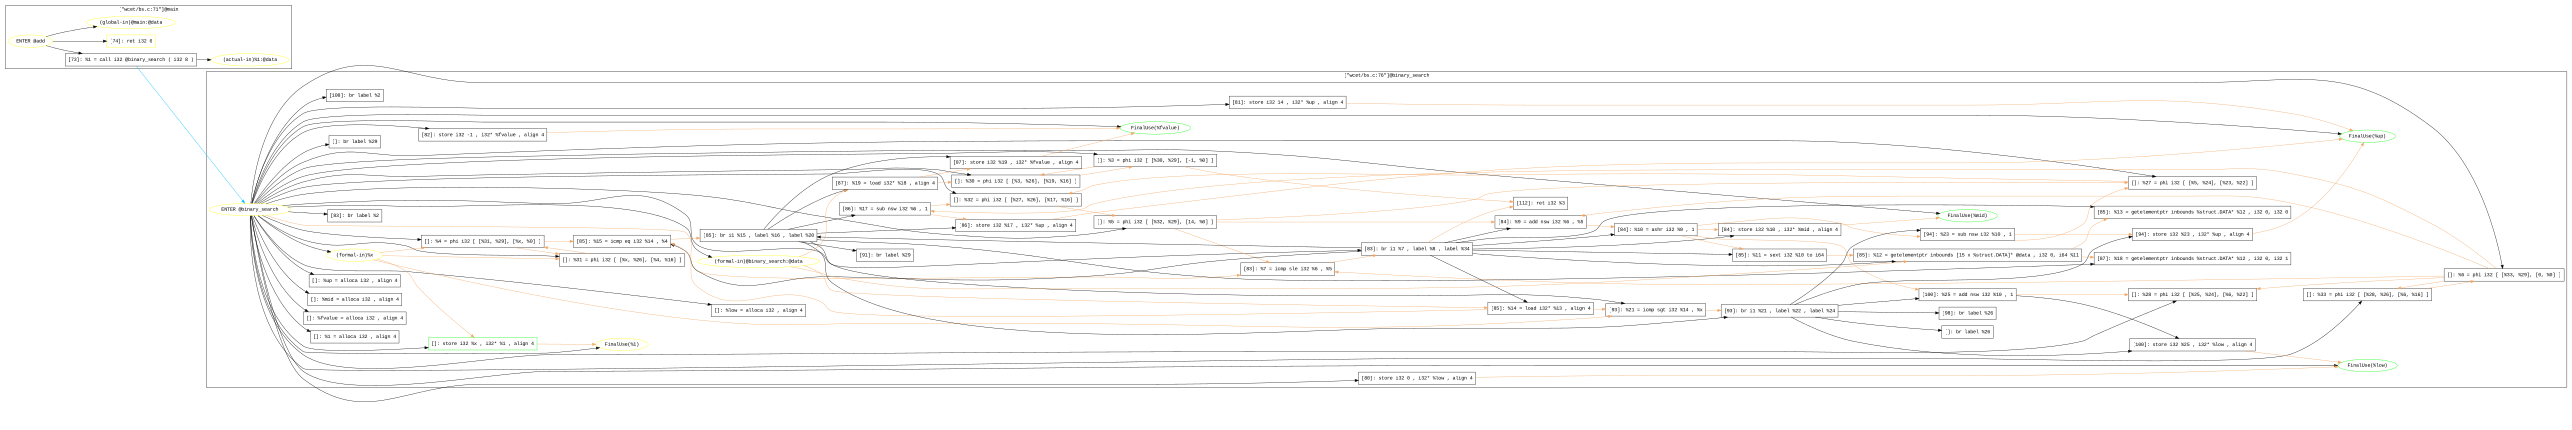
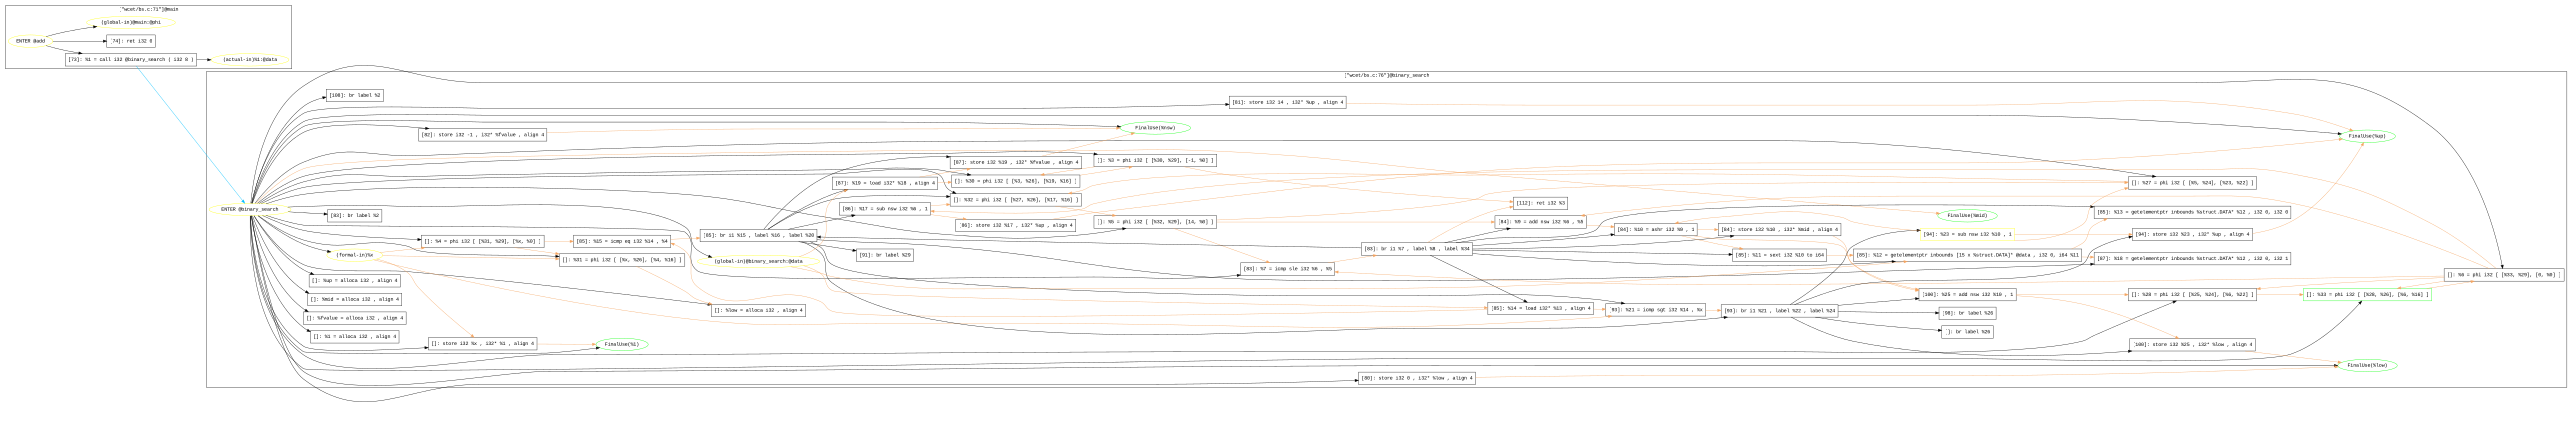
(131, 22) -> (131, 22)
(131, 41) -> (131, 41)
(1155, 128) -> (1155, 128)
(355, 142) -> none
(1091, 150) -> (1091, 150)
(1808, 219) -> (1800, 212)
(1888, 222) -> (1866, 273)
(885, 231) -> (854, 197)
(1968, 234) -> (1968, 234)
(809, 249) -> none
(569, 251) -> (673, 285)
(759, 261) -> (759, 261)
(735, 276) -> (735, 276)
(1010, 280) -> none
none -> (2278, 295)
(2368, 295) -> (2368, 295)
(2098, 308) -> (2098, 308)
(483, 344) -> (483, 344)
(622, 344) -> (622, 344)
